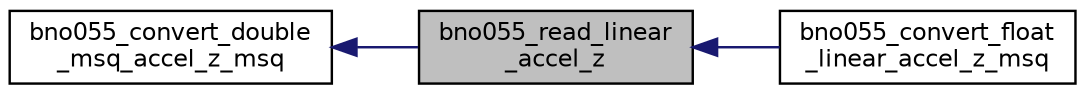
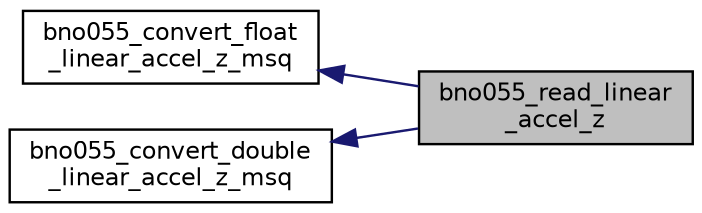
(171, 47) -> (171, 166)
(749, 47) -> (381, 80)
